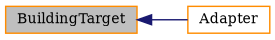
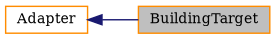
(170, 20) -> (120, 20)
